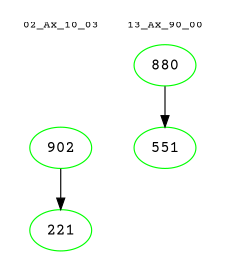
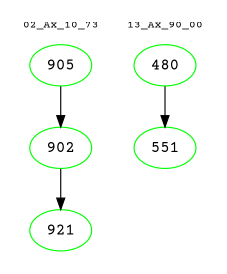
(61, 25) -> (61, 25)
none -> (61, 65)
(165, 65) -> (165, 65)
(61, 230) -> (61, 230)
